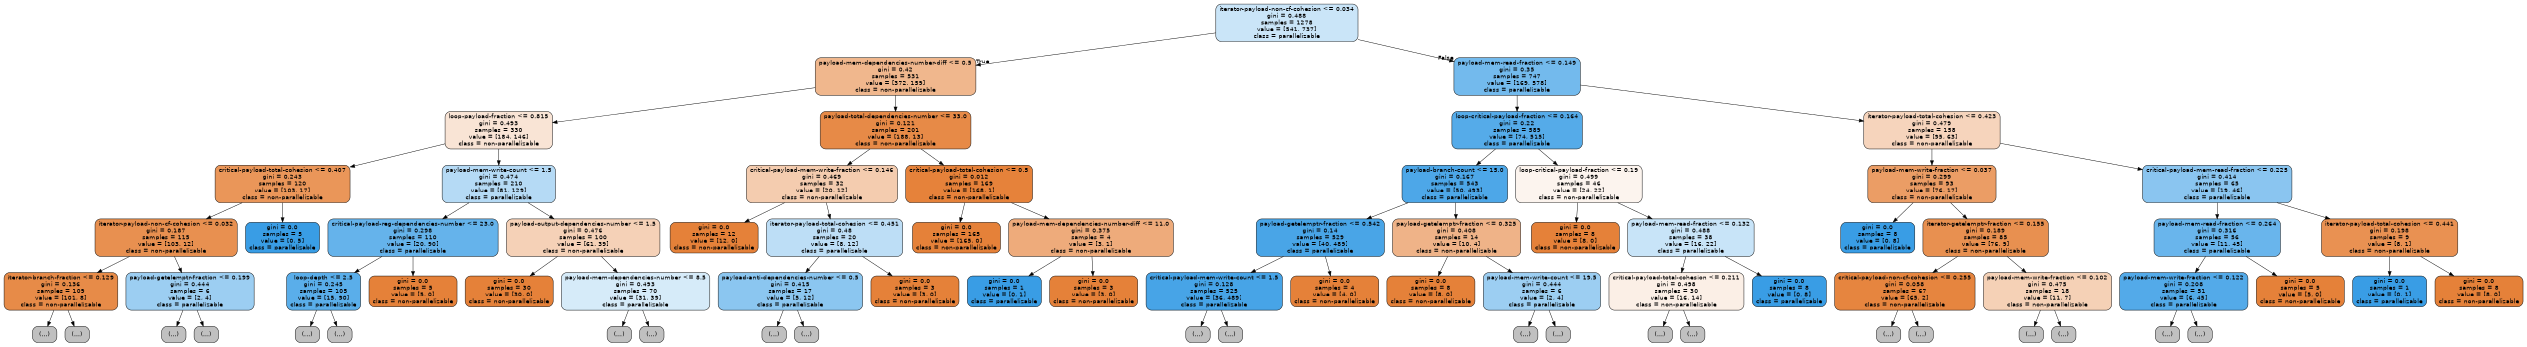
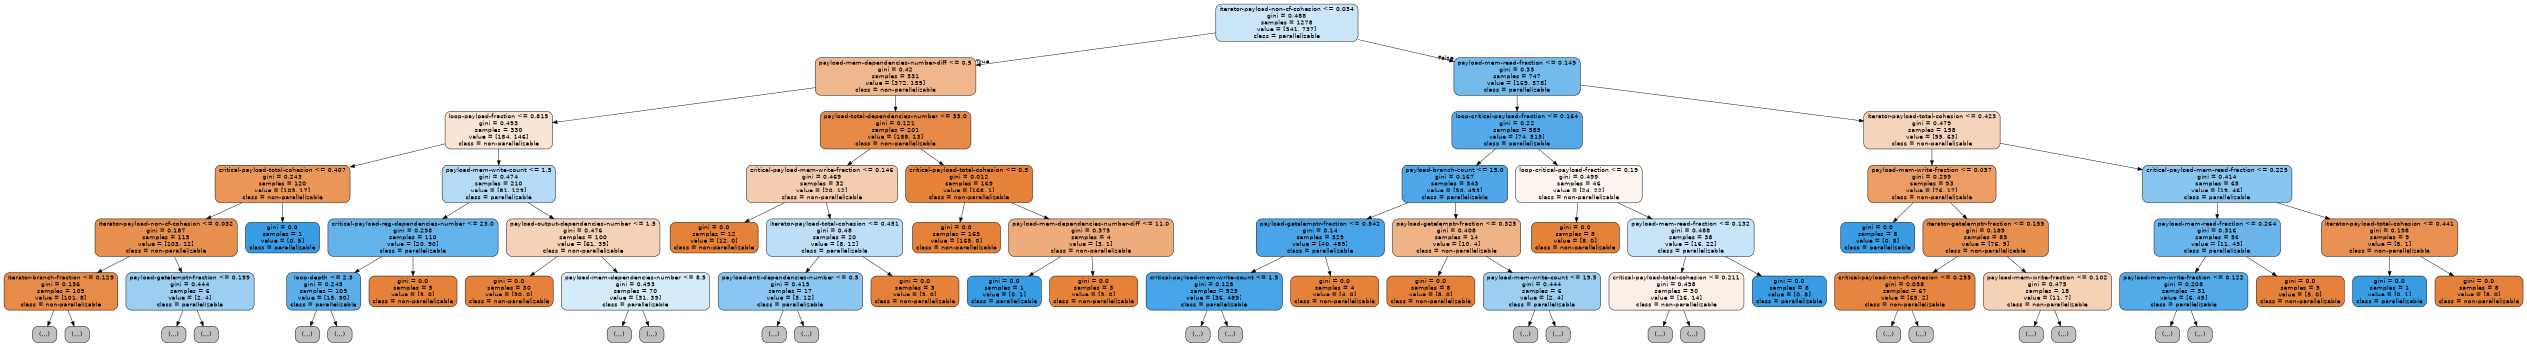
(283, 238) -> (283, 238)
